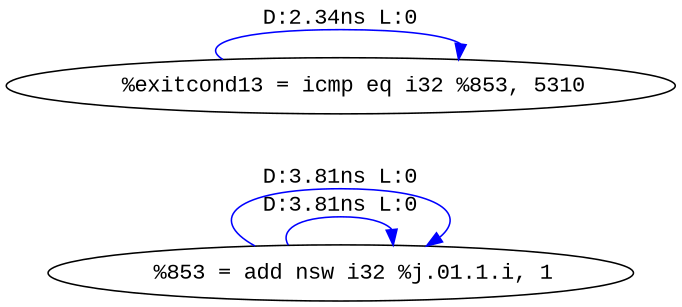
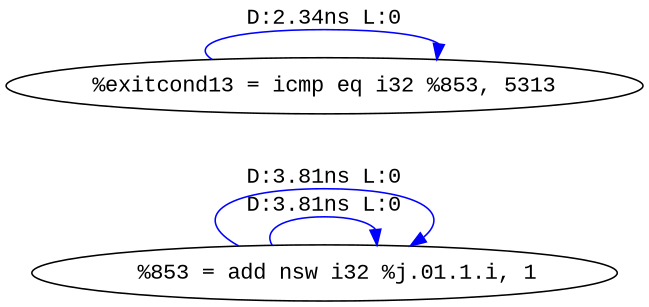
(341, 86) -> (325, 86)
